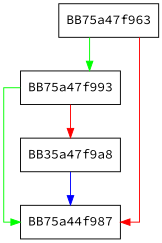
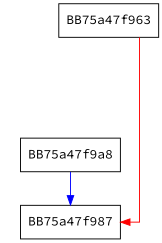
(70, 88) -> none
(70, 155) -> (70, 155)
(70, 222) -> (70, 222)
